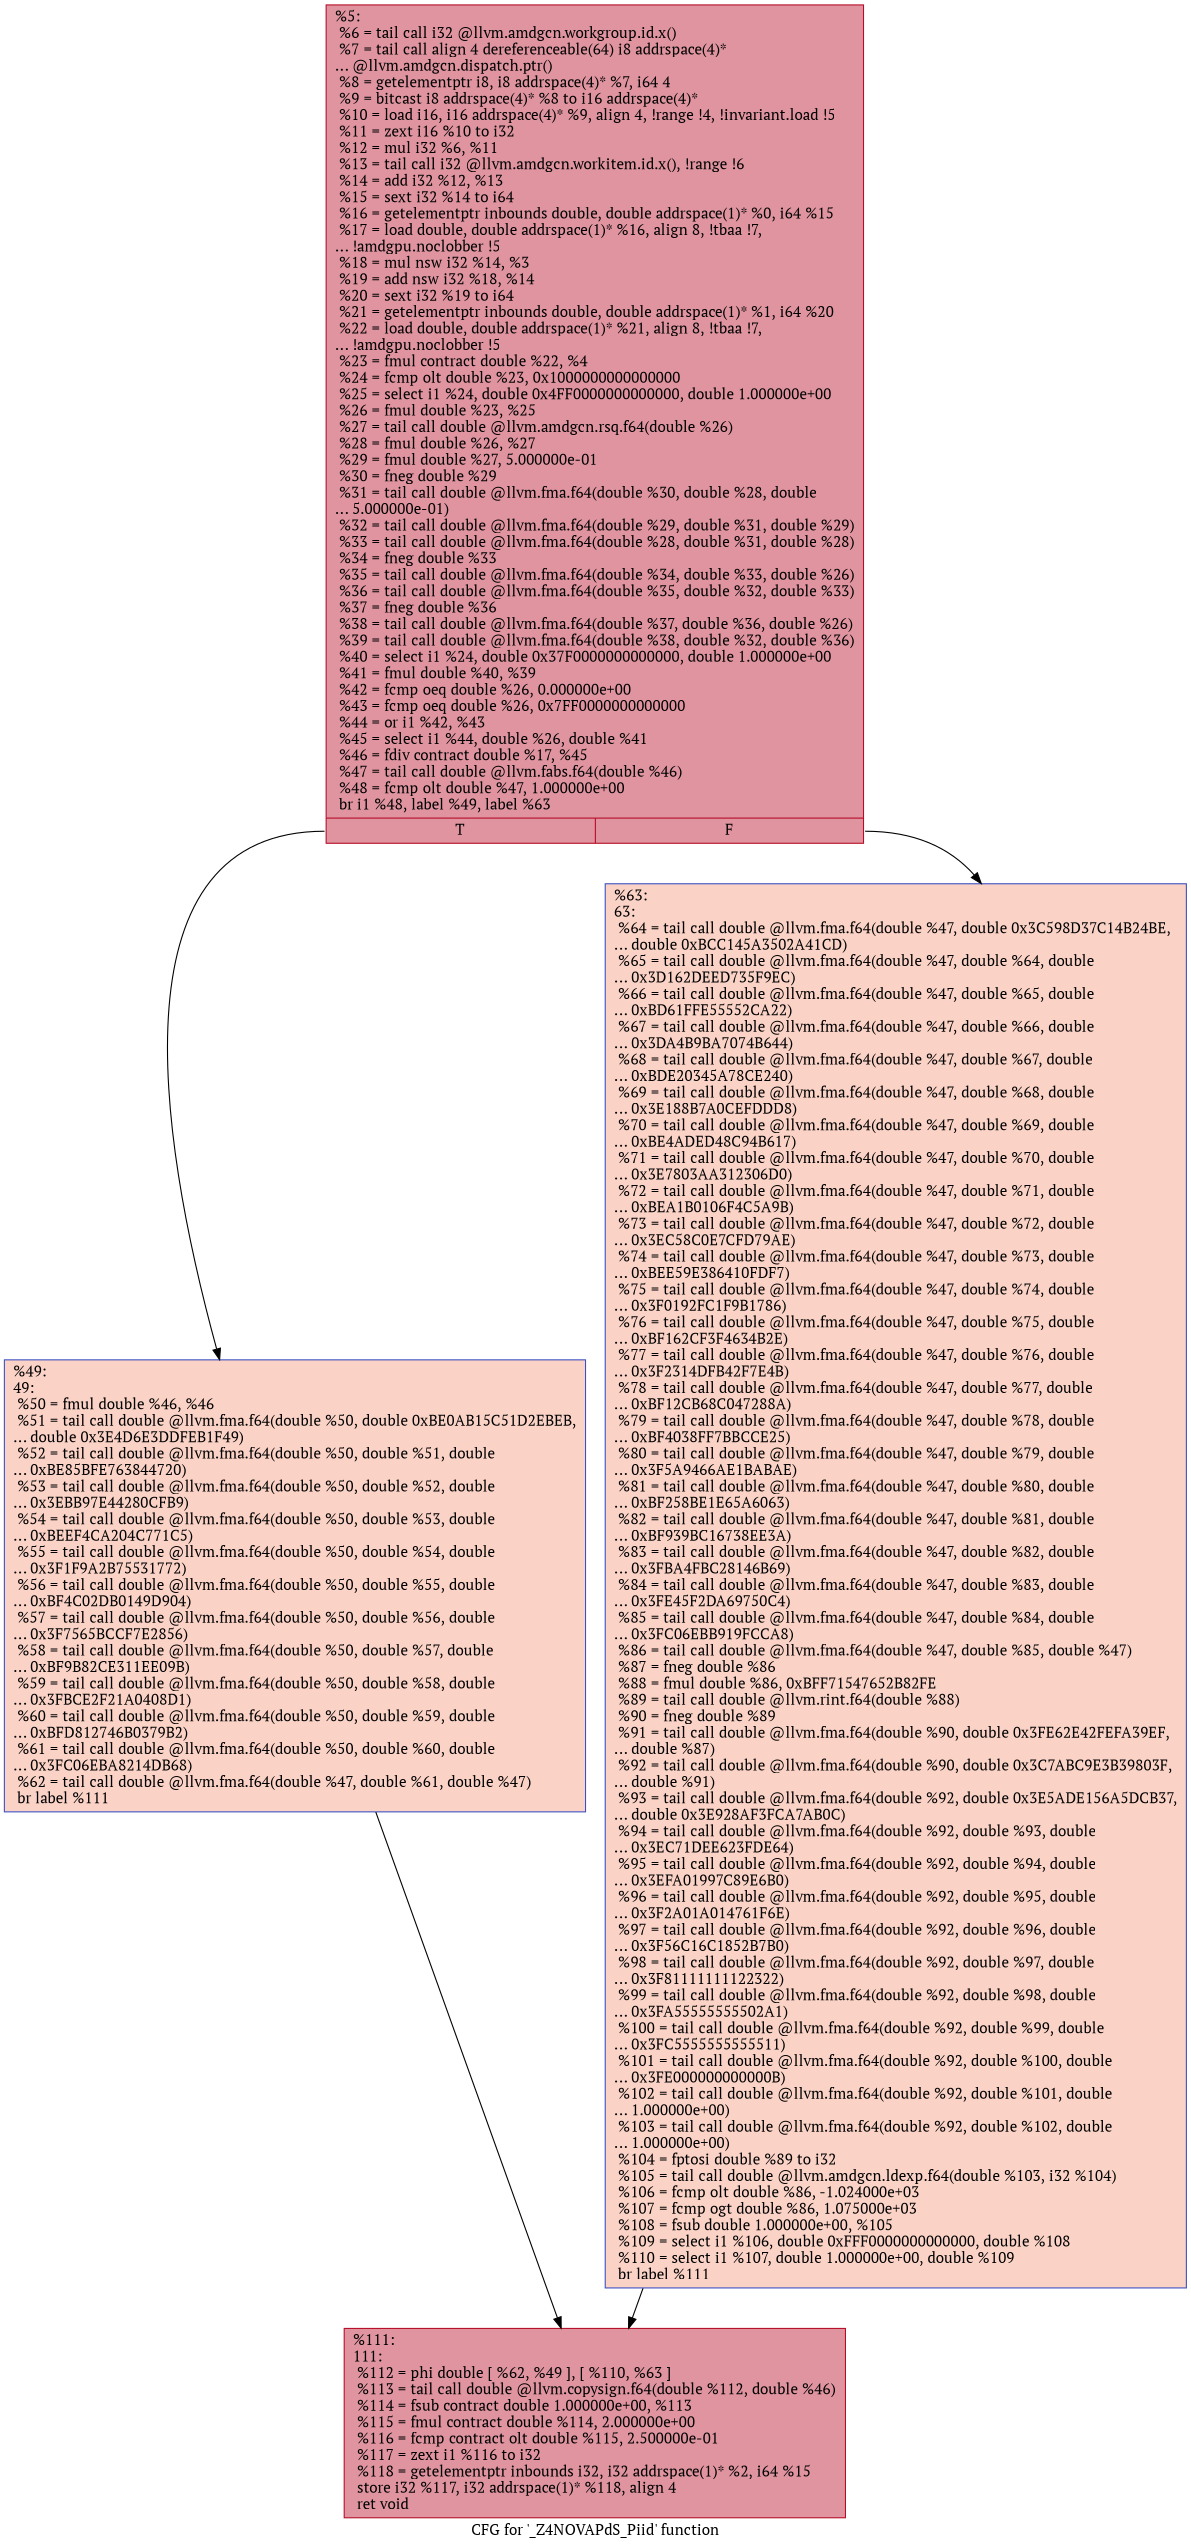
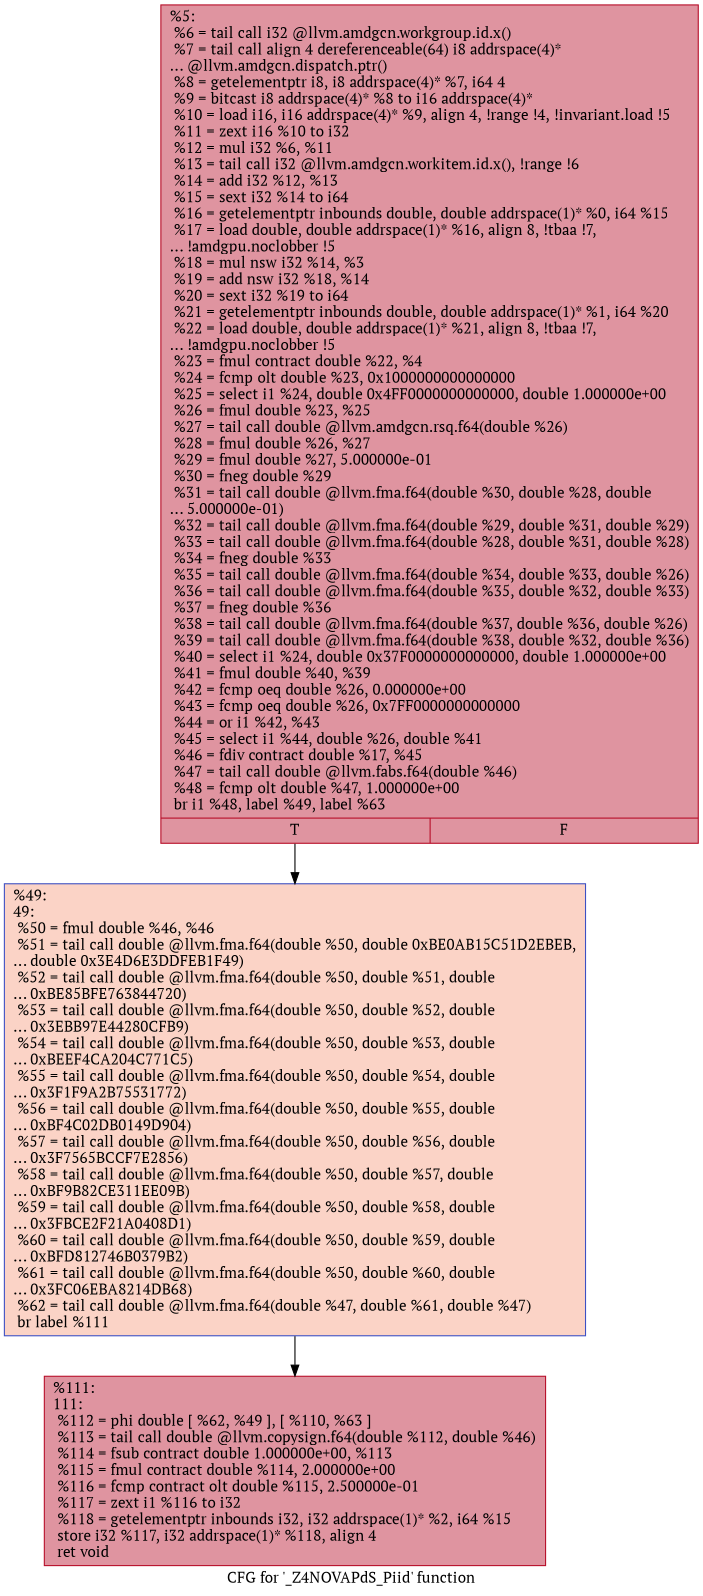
(896, 1586) -> none
